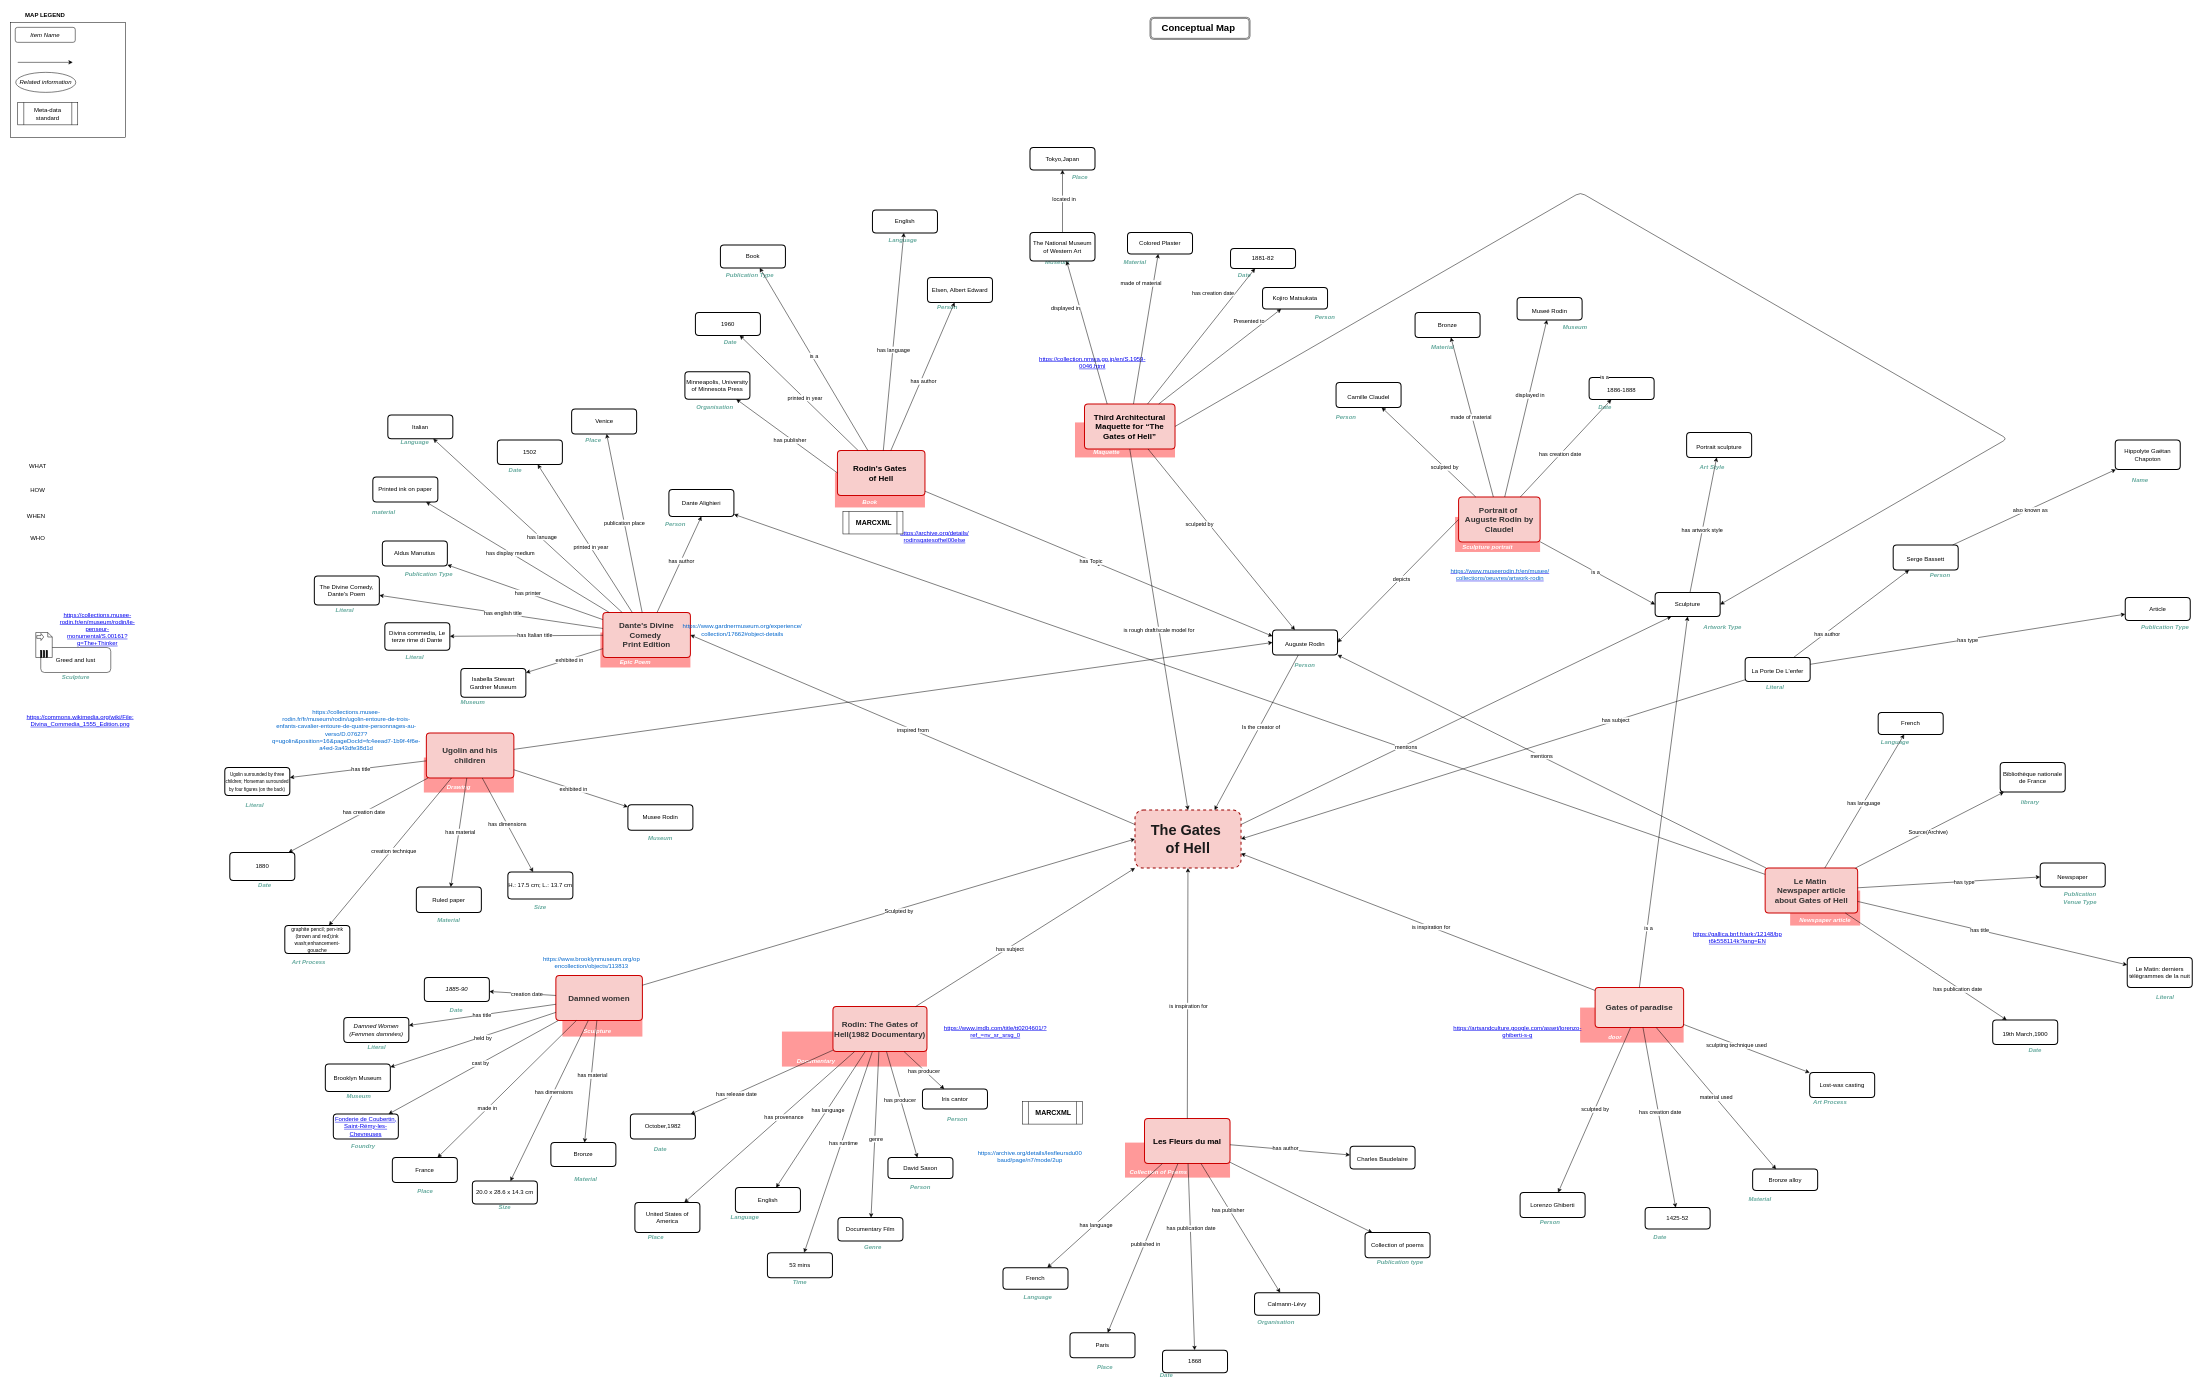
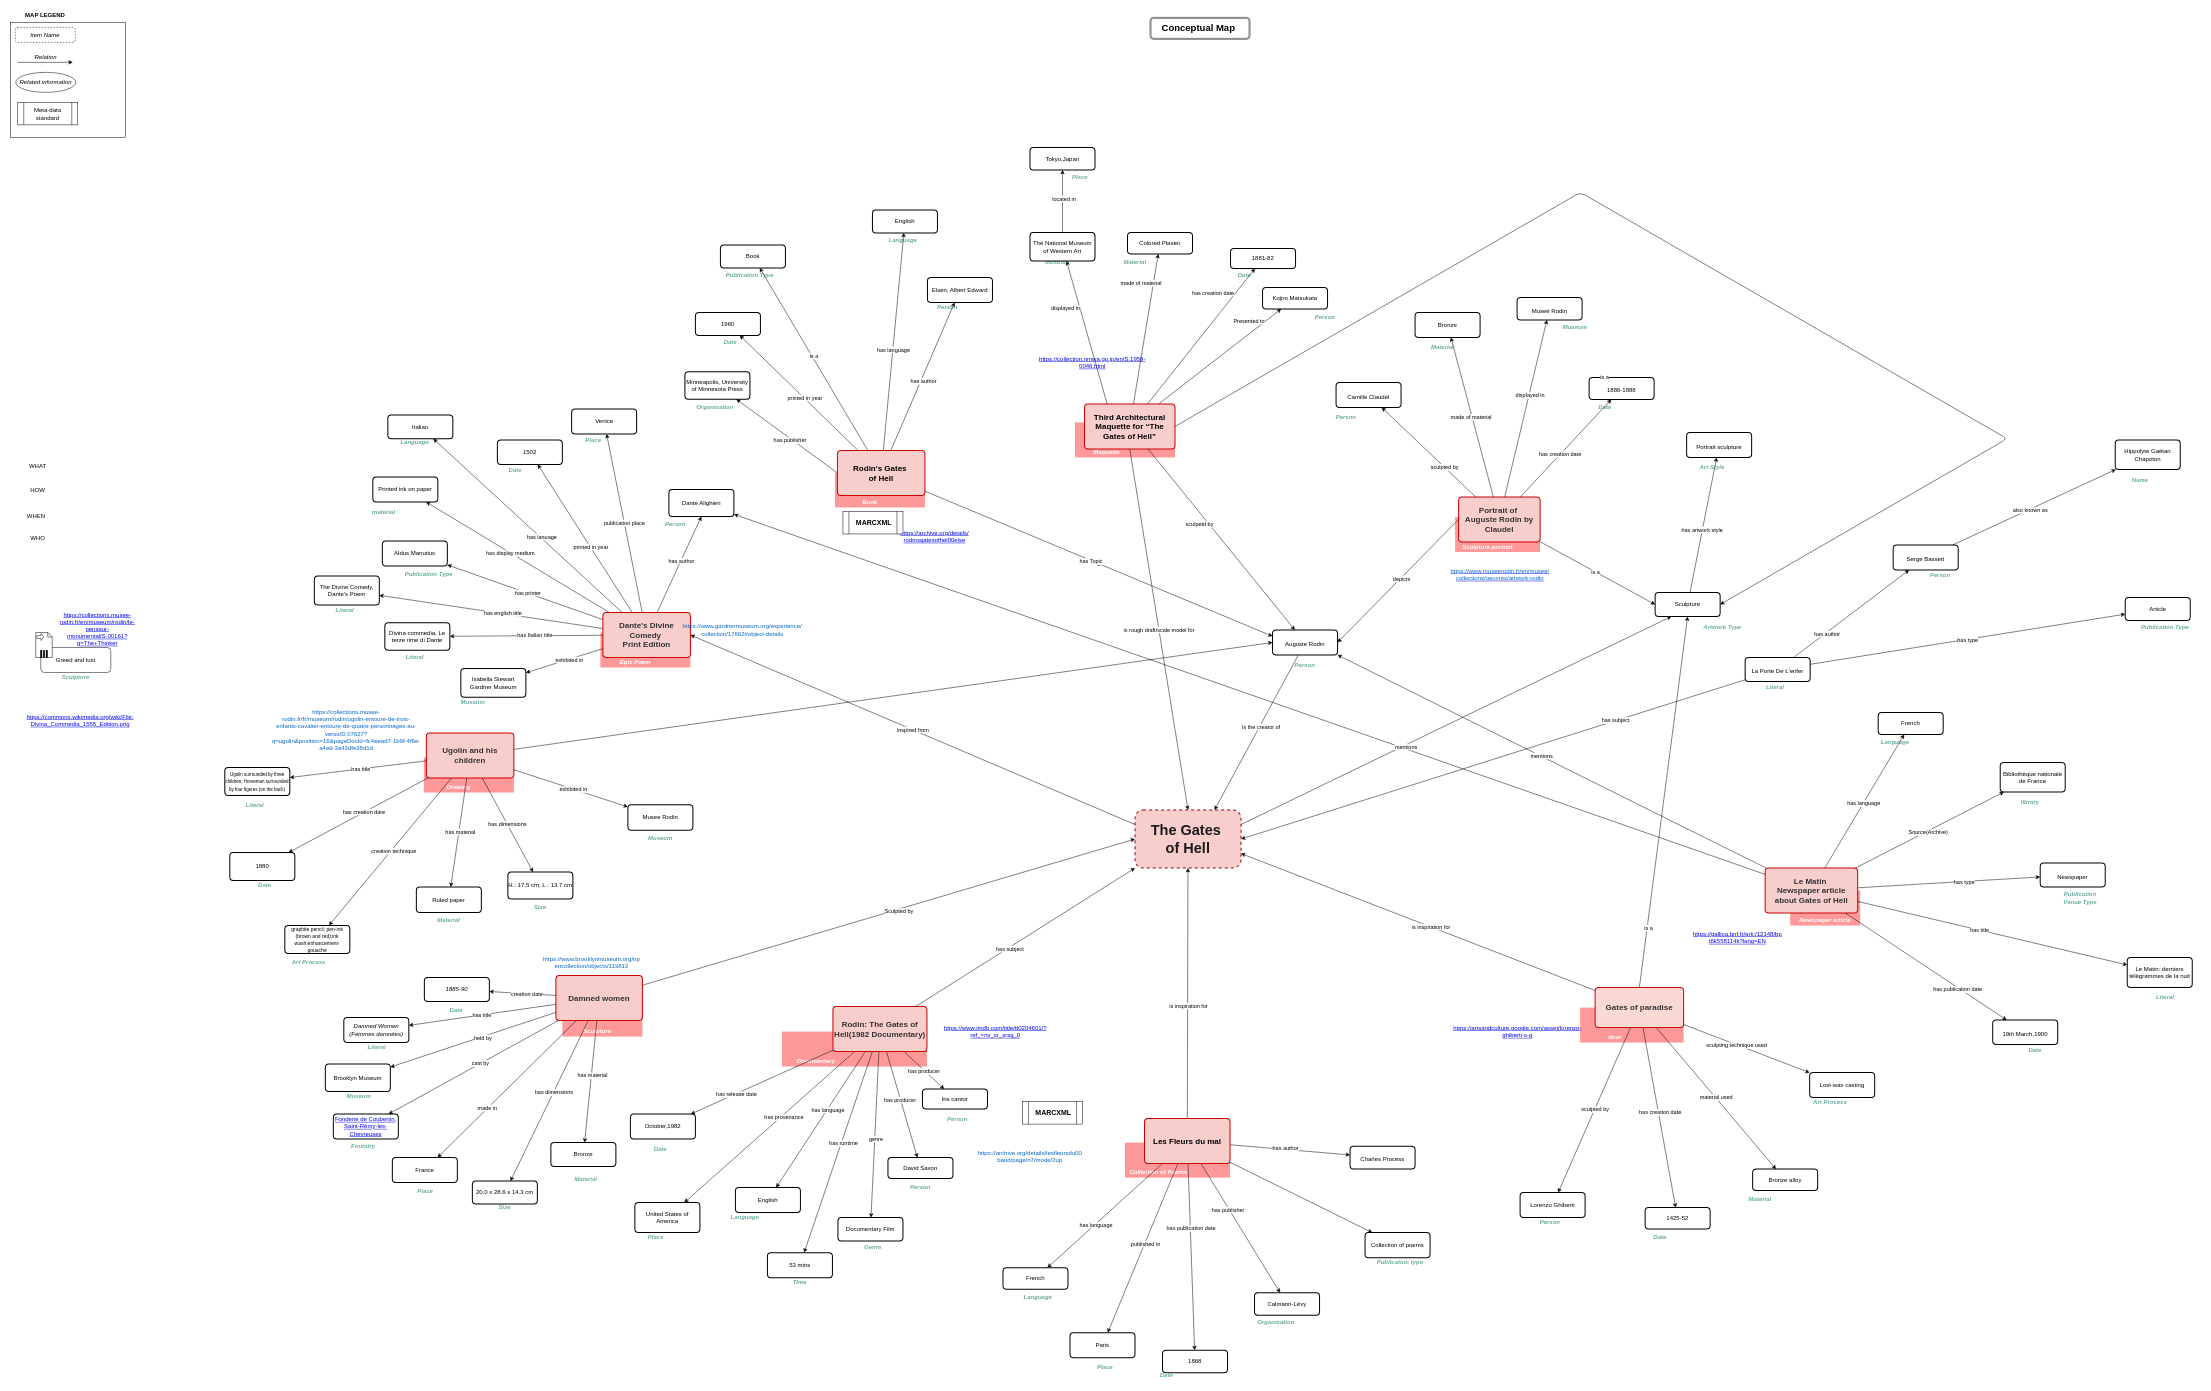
(45, 35) -> (45, 35)
none -> (46, 57)
(1382, 1157) -> (1382, 1157)
